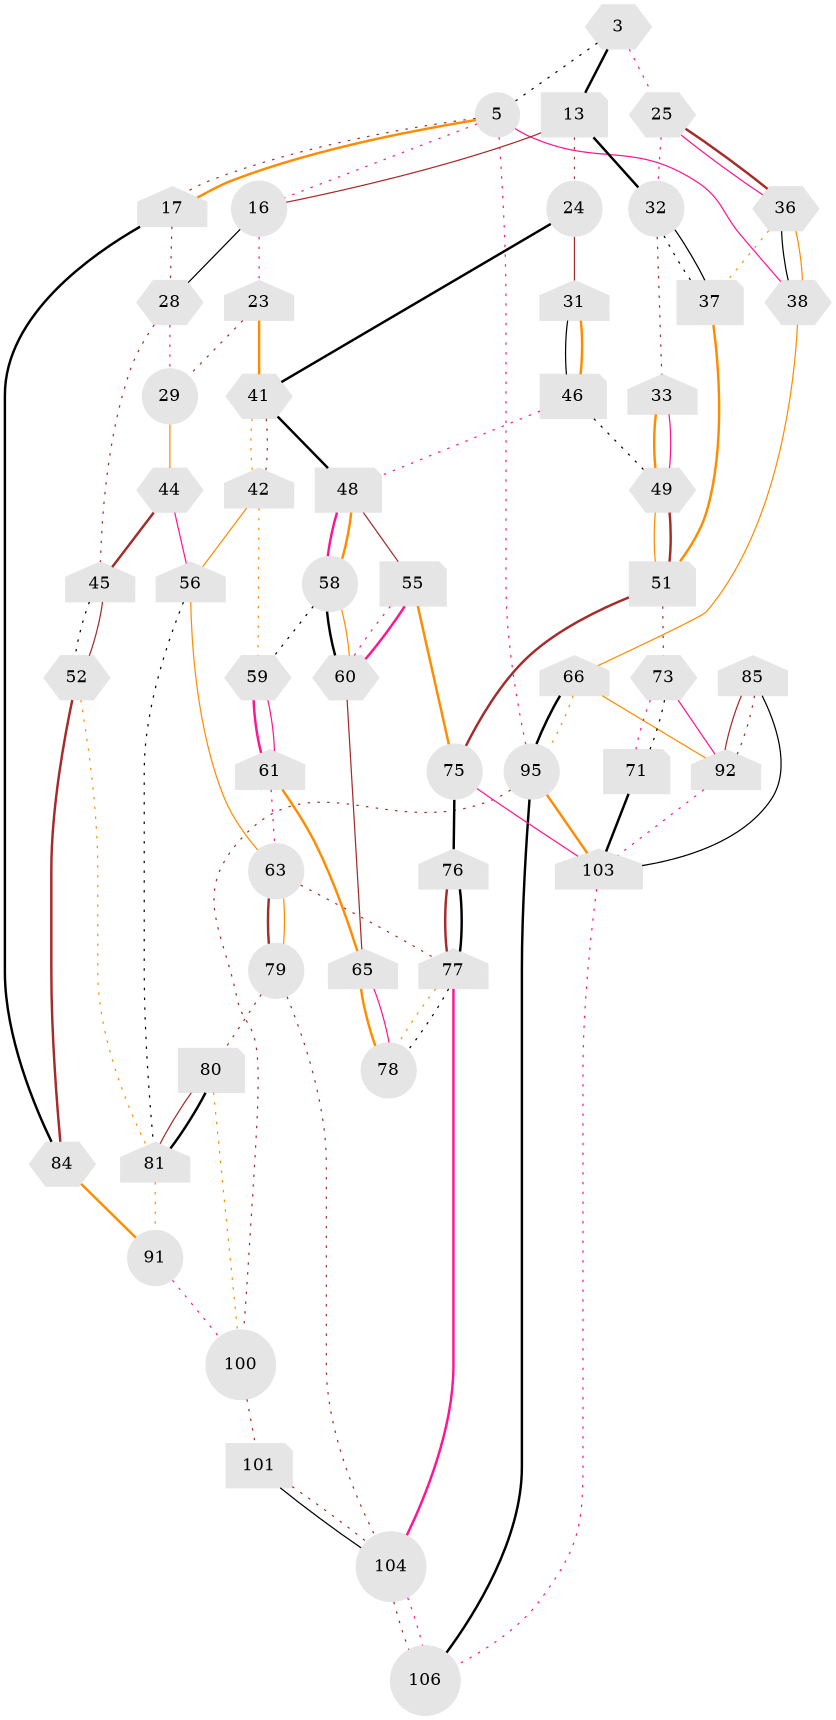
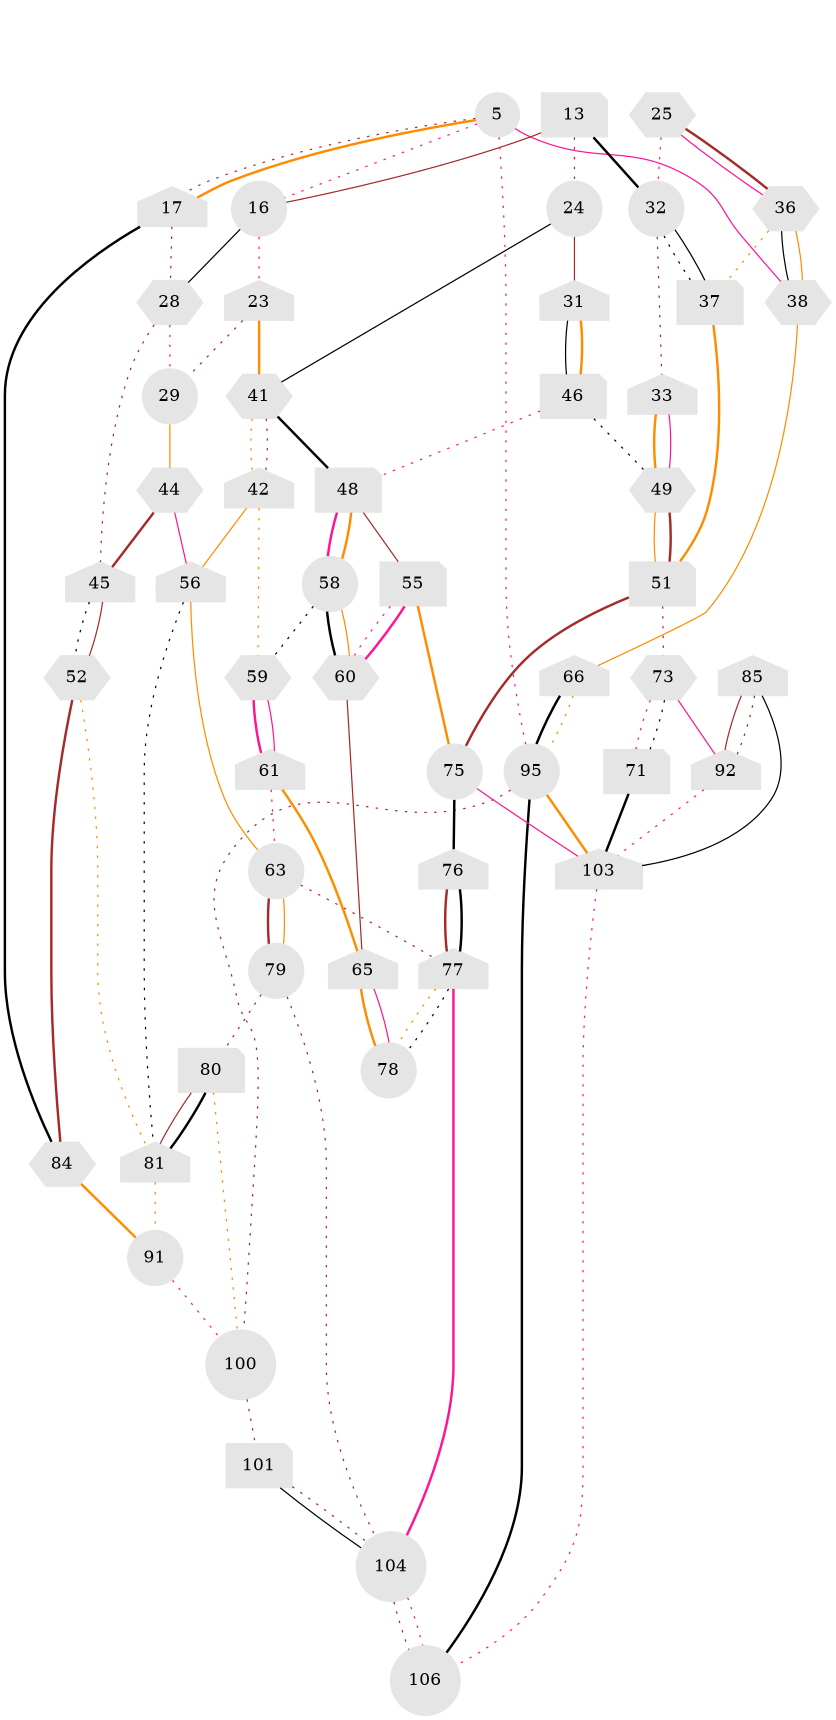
(618, 27) -> none
(416, 303) -> (416, 303)
(664, 733) -> none
